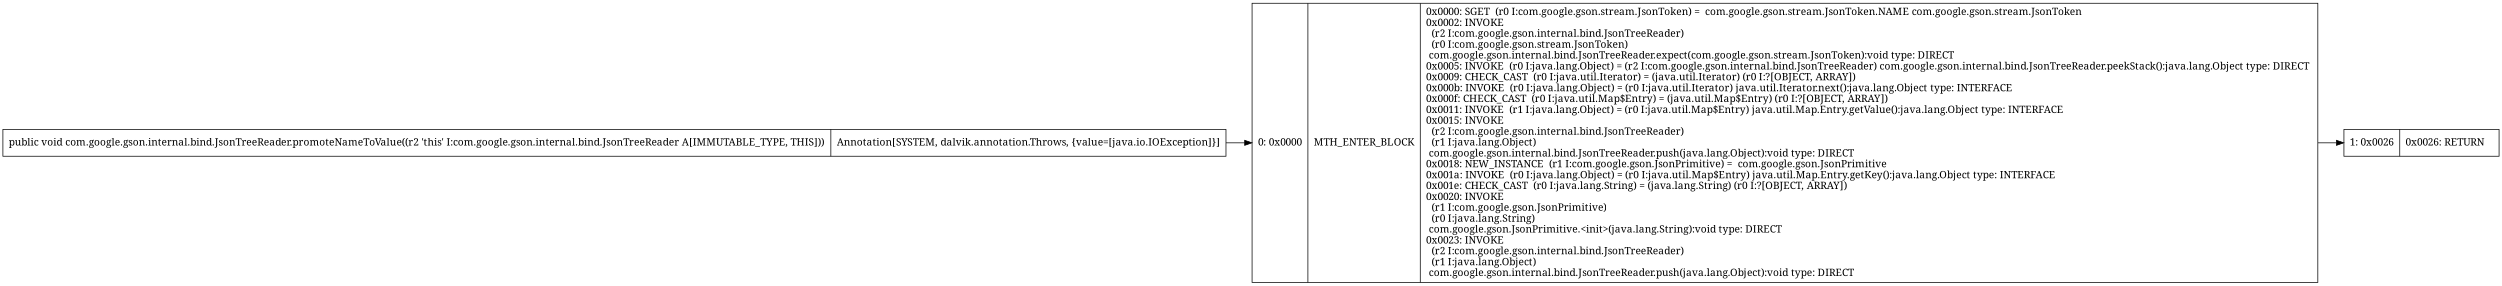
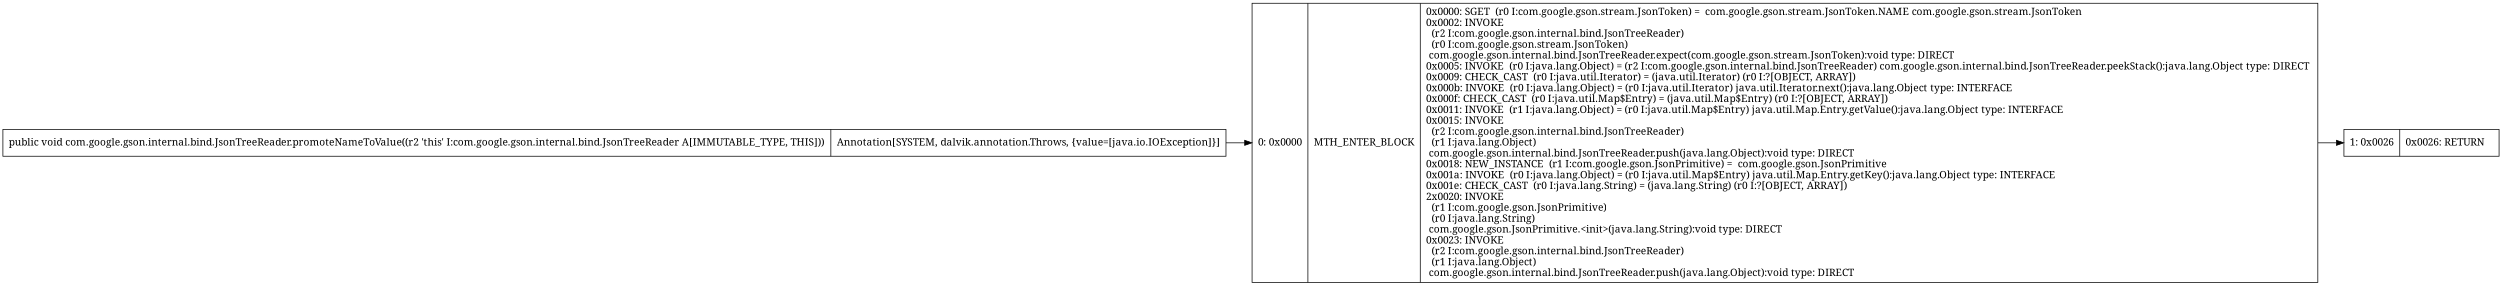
(1468, 197) -> (1468, 197)
